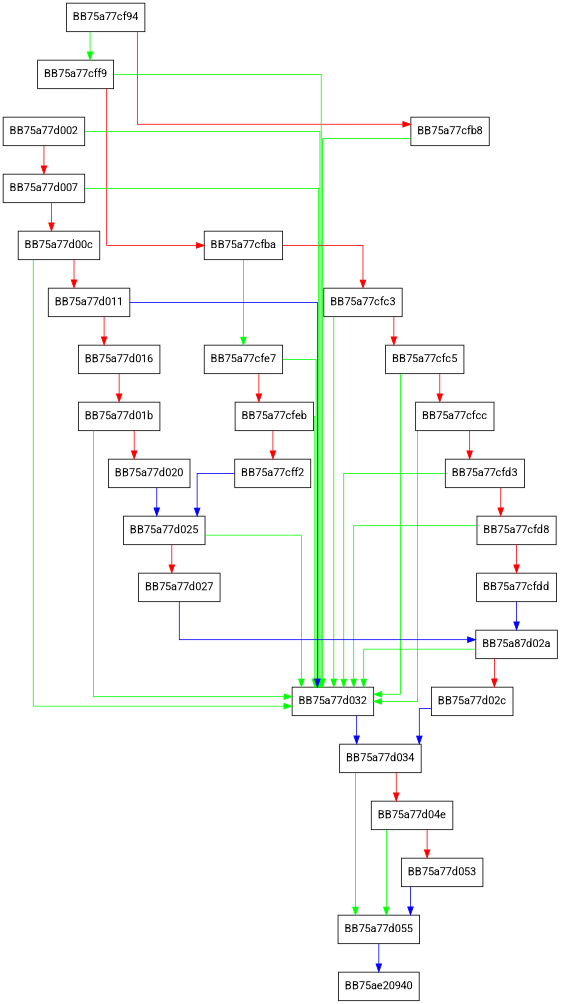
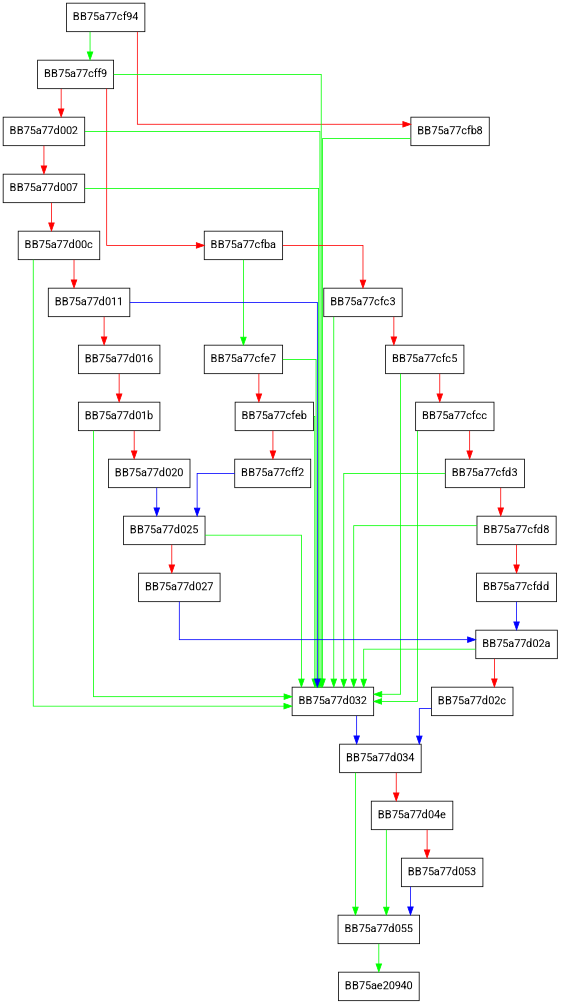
none -> (61, 99)
(517, 644) -> (517, 644)
(379, 954) -> (379, 954)
